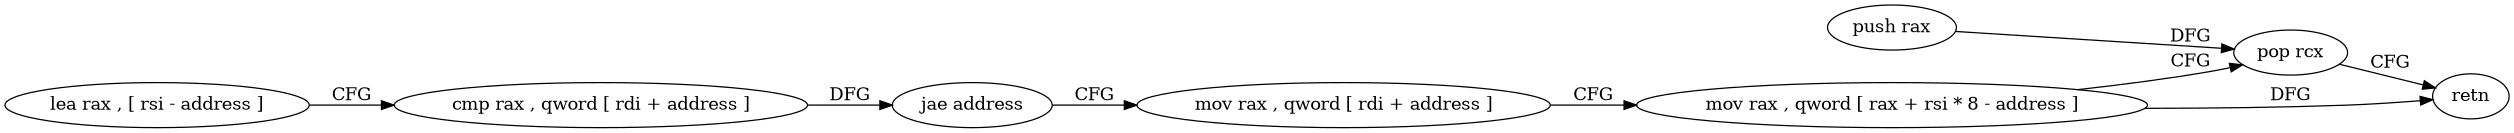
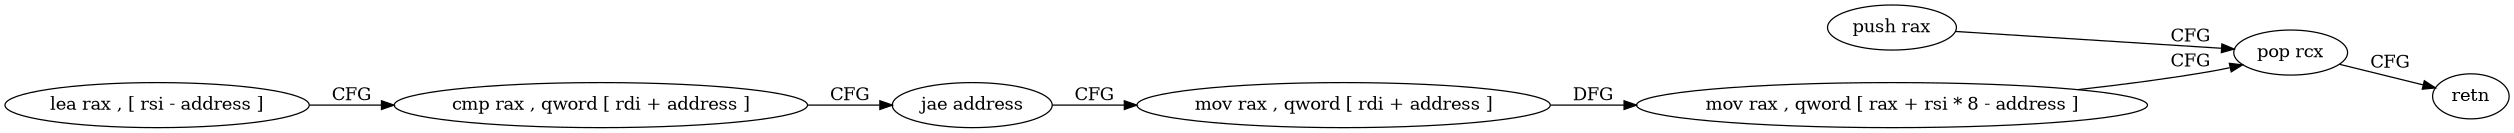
(2191, 37) -> (2191, 37)
(850, 96) -> (850, 96)
(1593, 96) -> (1593, 96)
(2283, 107) -> none
